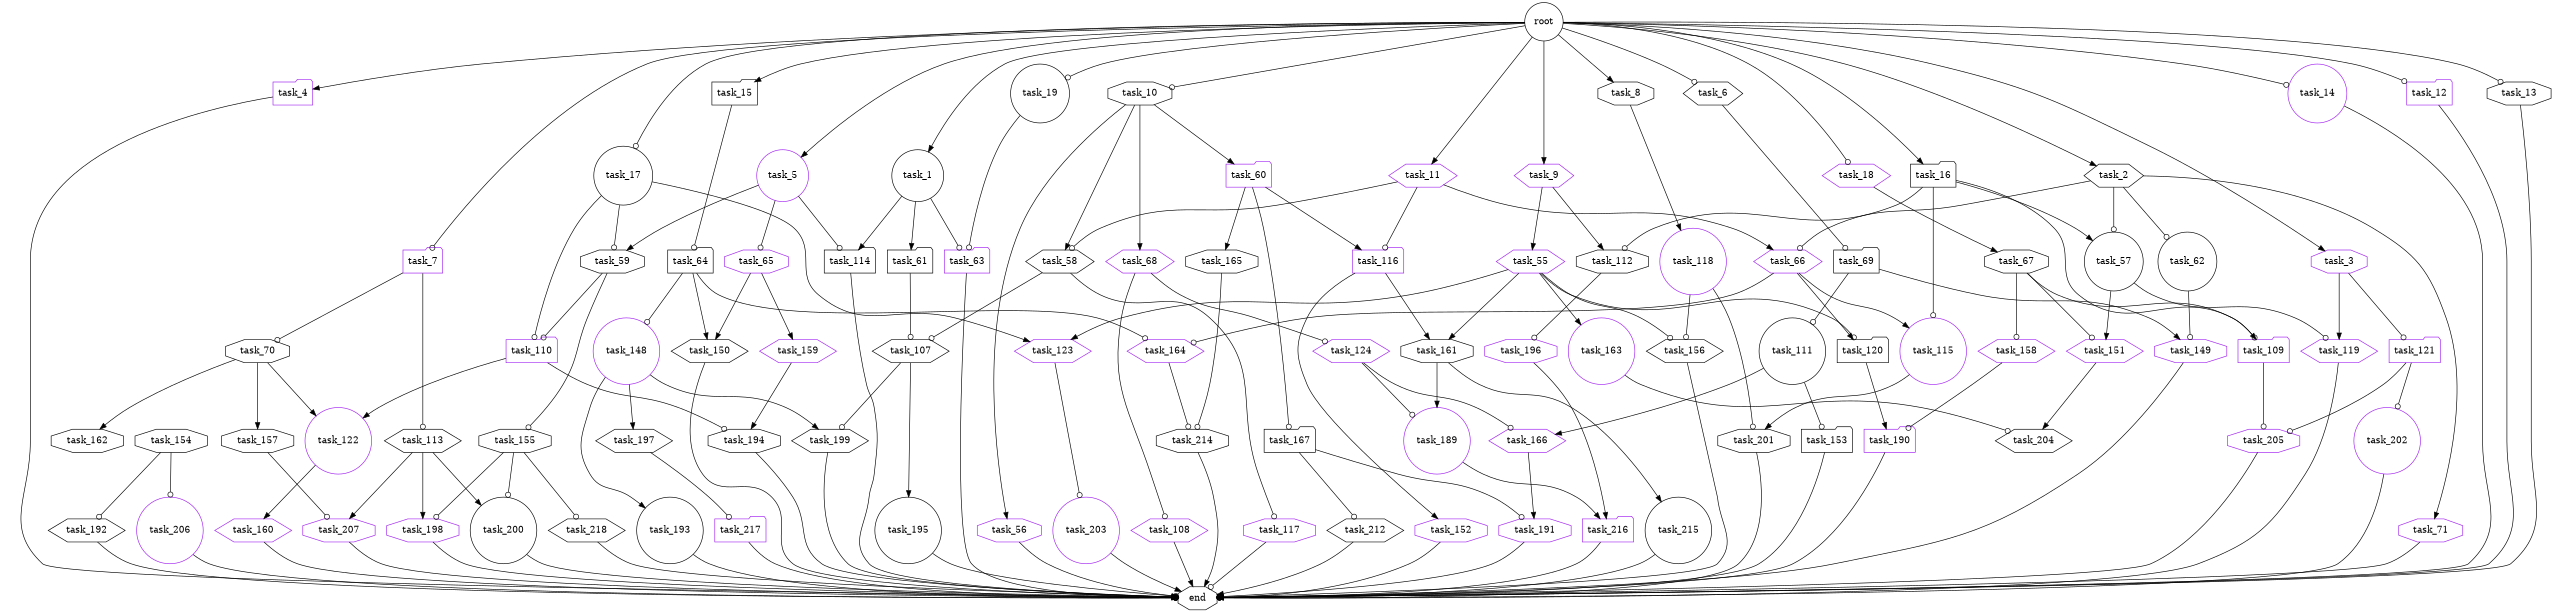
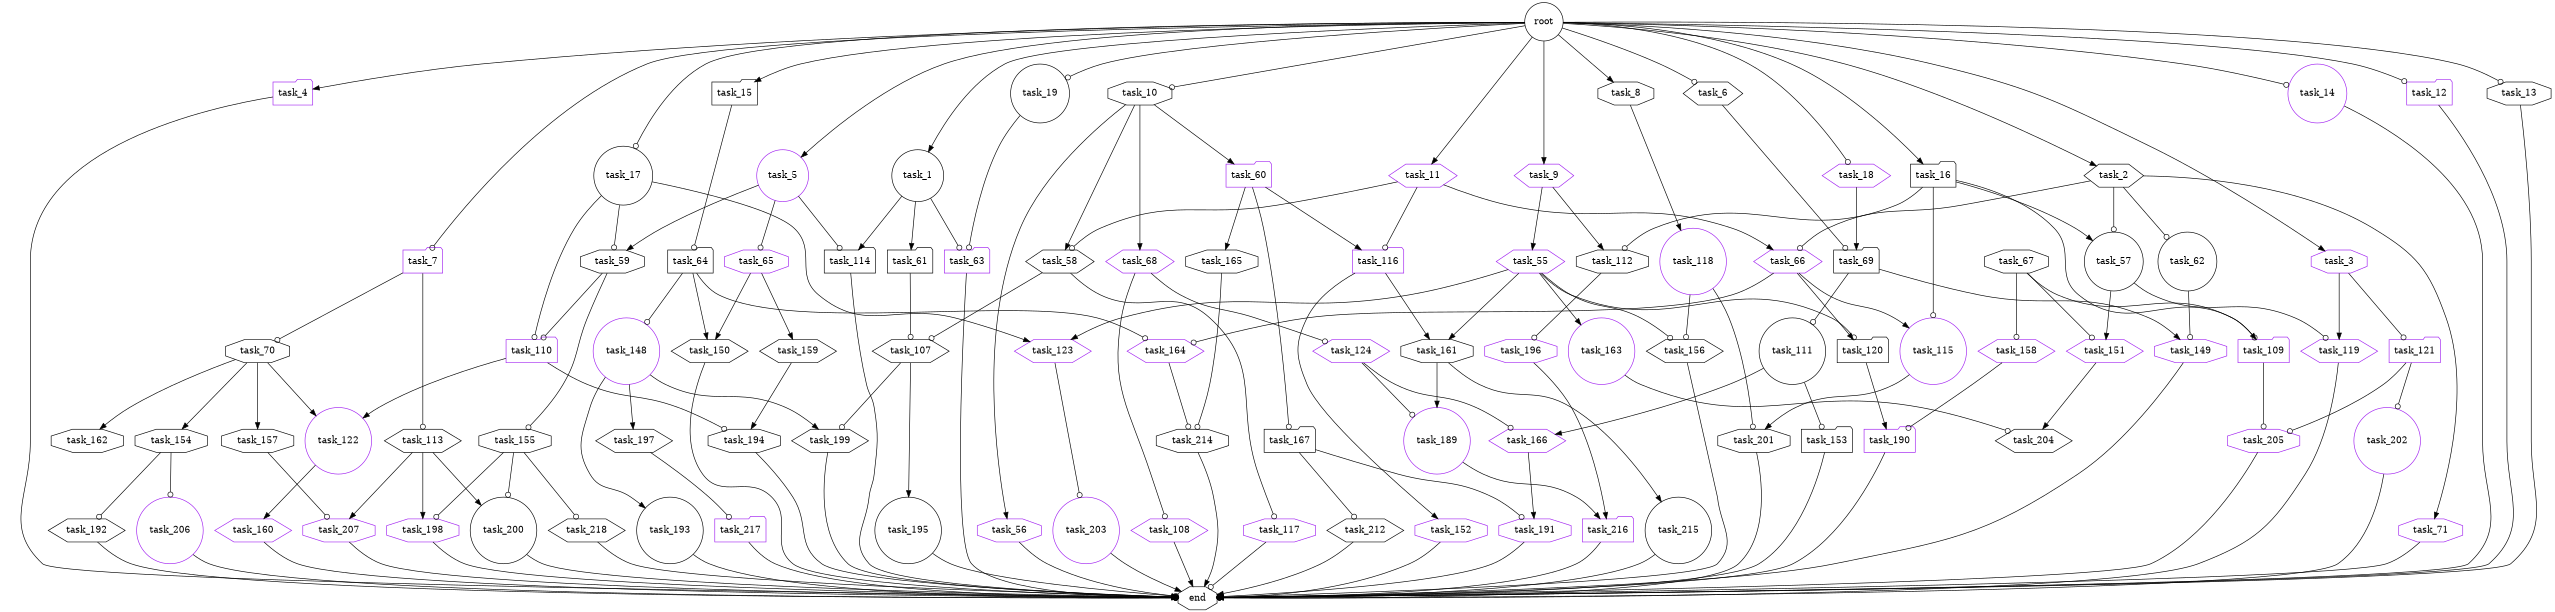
(1929, 218) -> (1856, 212)
(798, 351) -> (798, 351)
none -> (217, 394)
